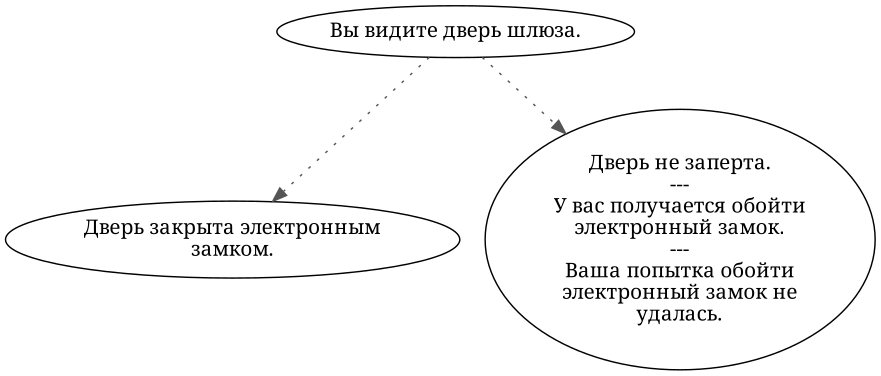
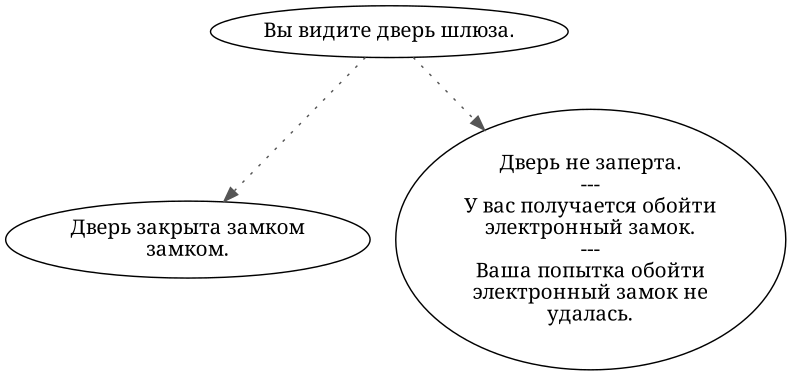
(233, 240) -> (188, 240)
